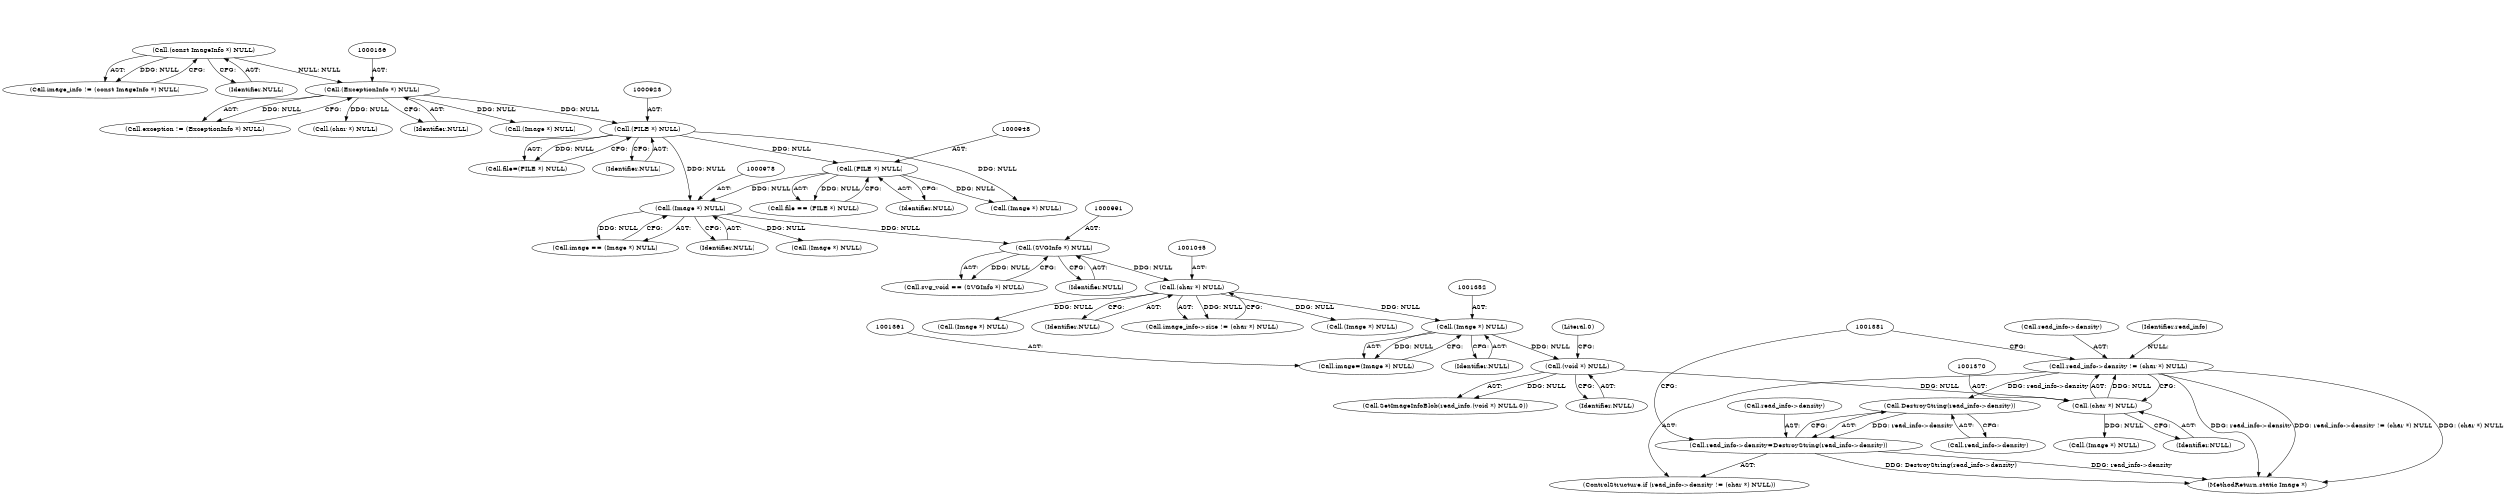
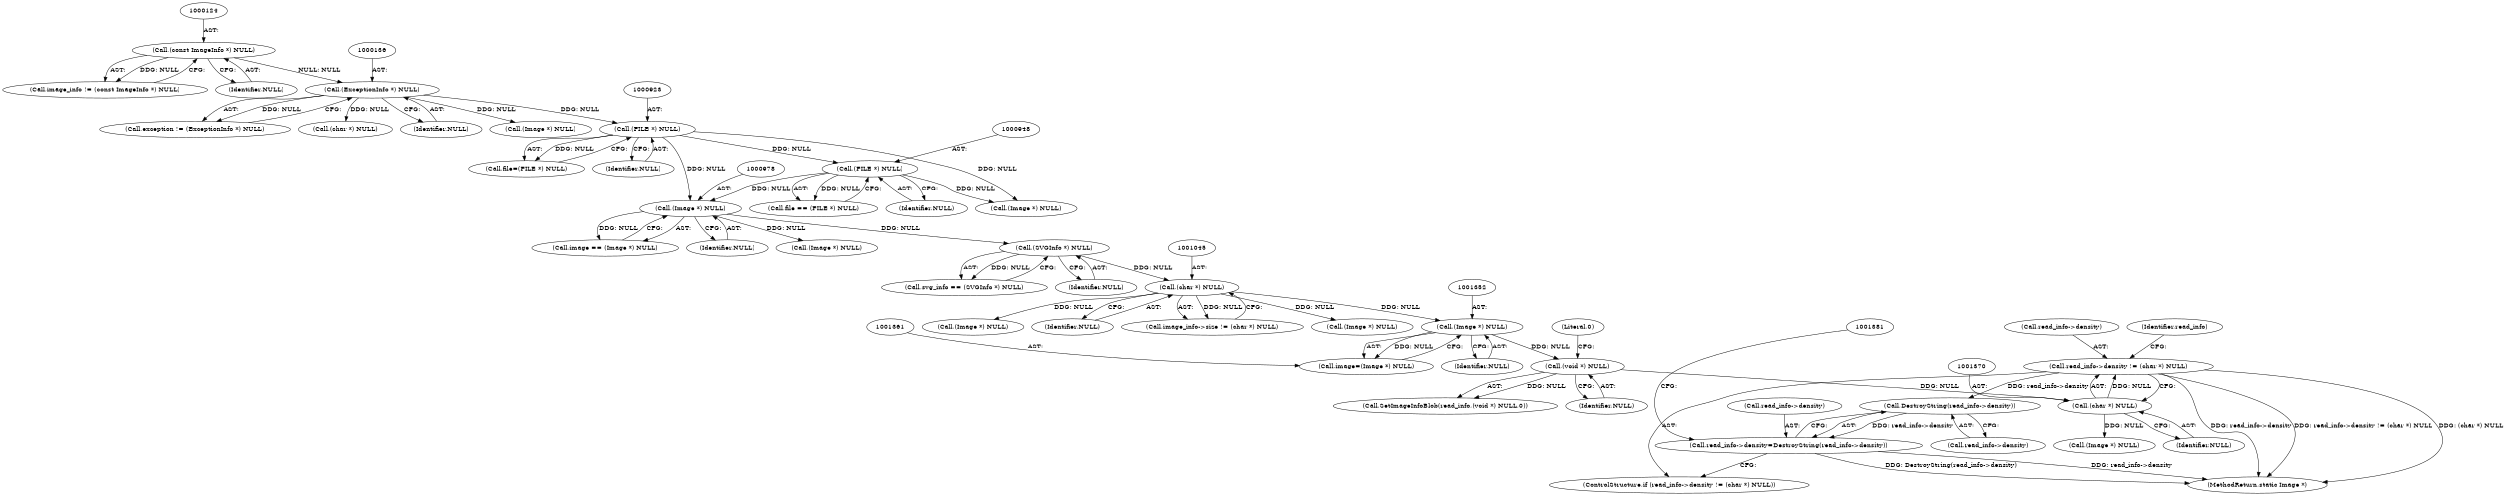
none -> (204, 11)
(1109, 208) -> none
(964, 287) -> (964, 287)
(1981, 345) -> none
(2160, 347) -> (2160, 347)
(1749, 465) -> (1749, 465)
